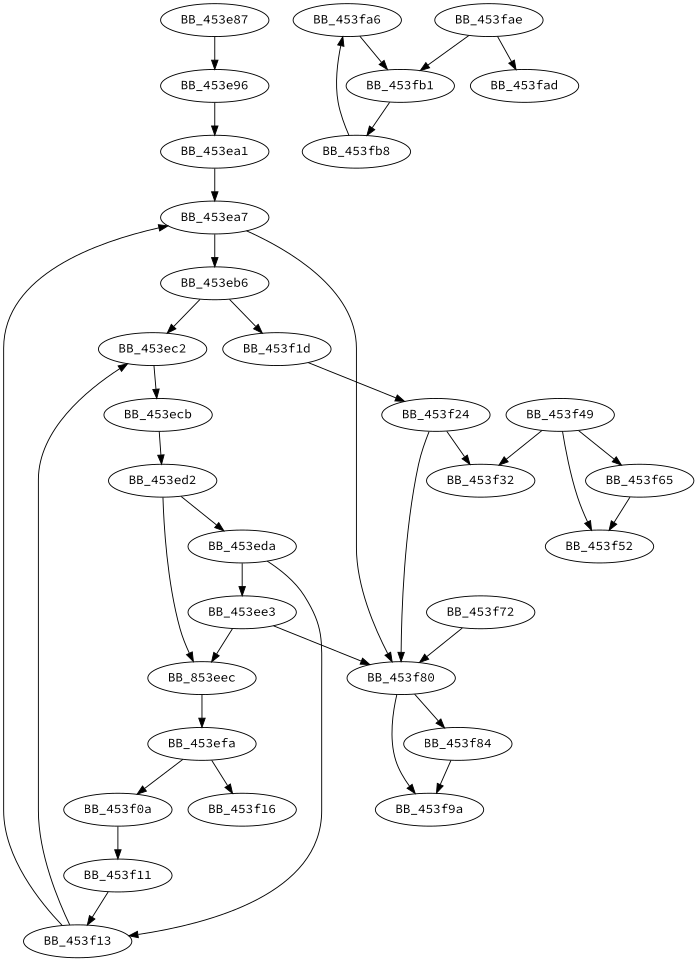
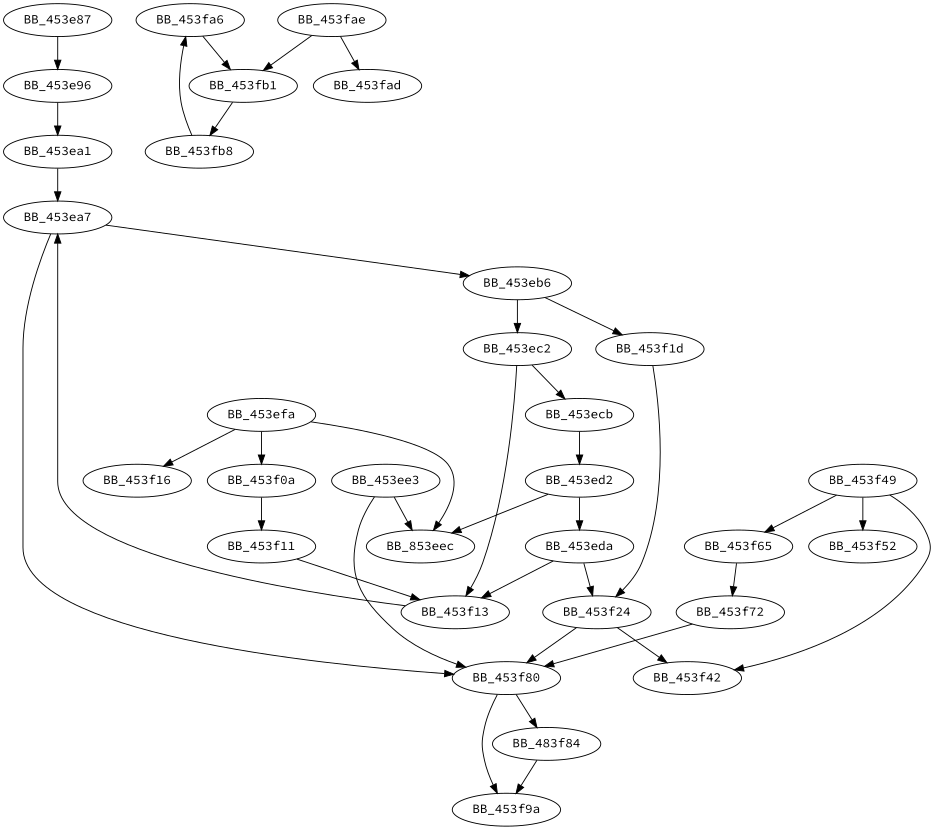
(481, 481) -> (687, 678)
(622, 510) -> (735, 575)
(242, 575) -> (587, 575)
(38, 633) -> (504, 479)
(202, 707) -> (413, 444)
(458, 744) -> (547, 744)
